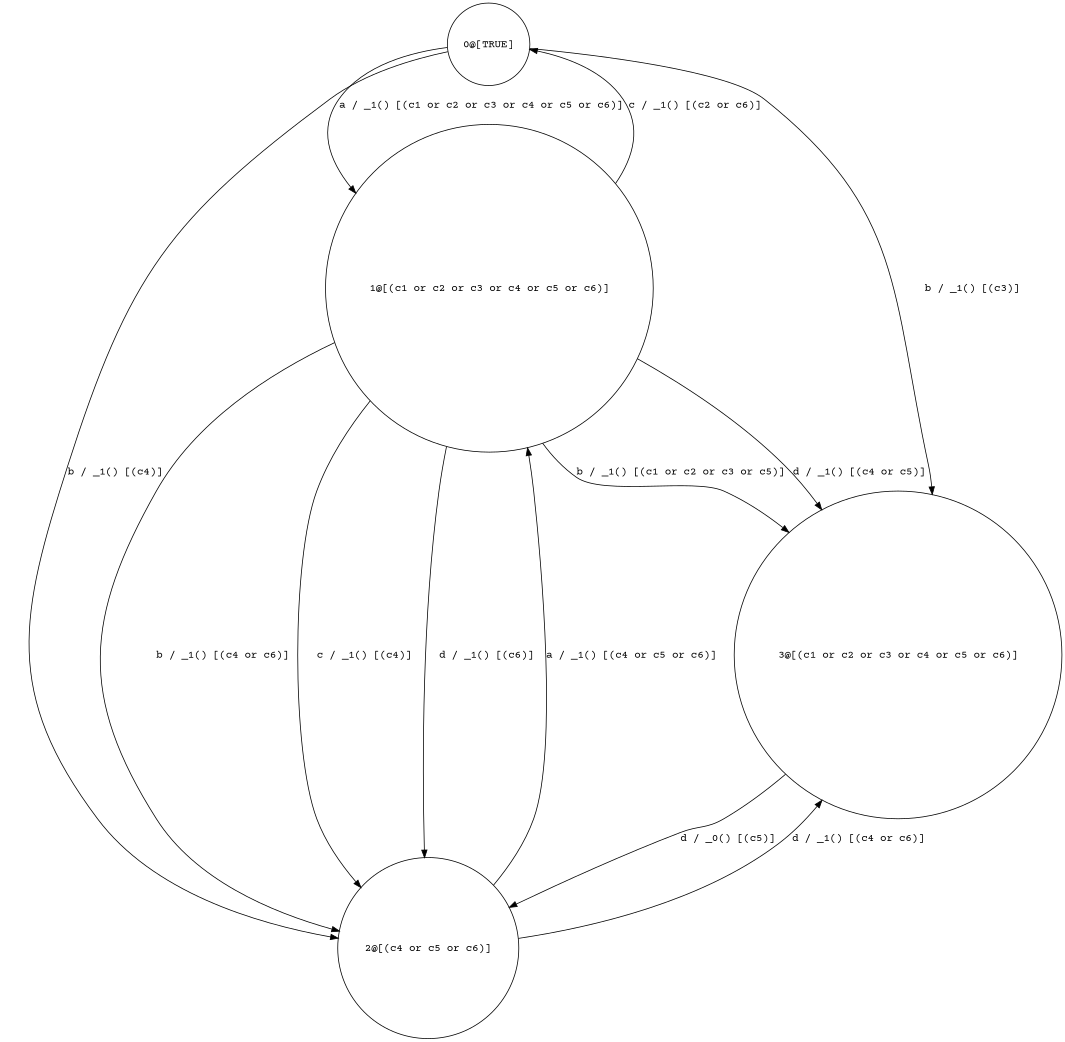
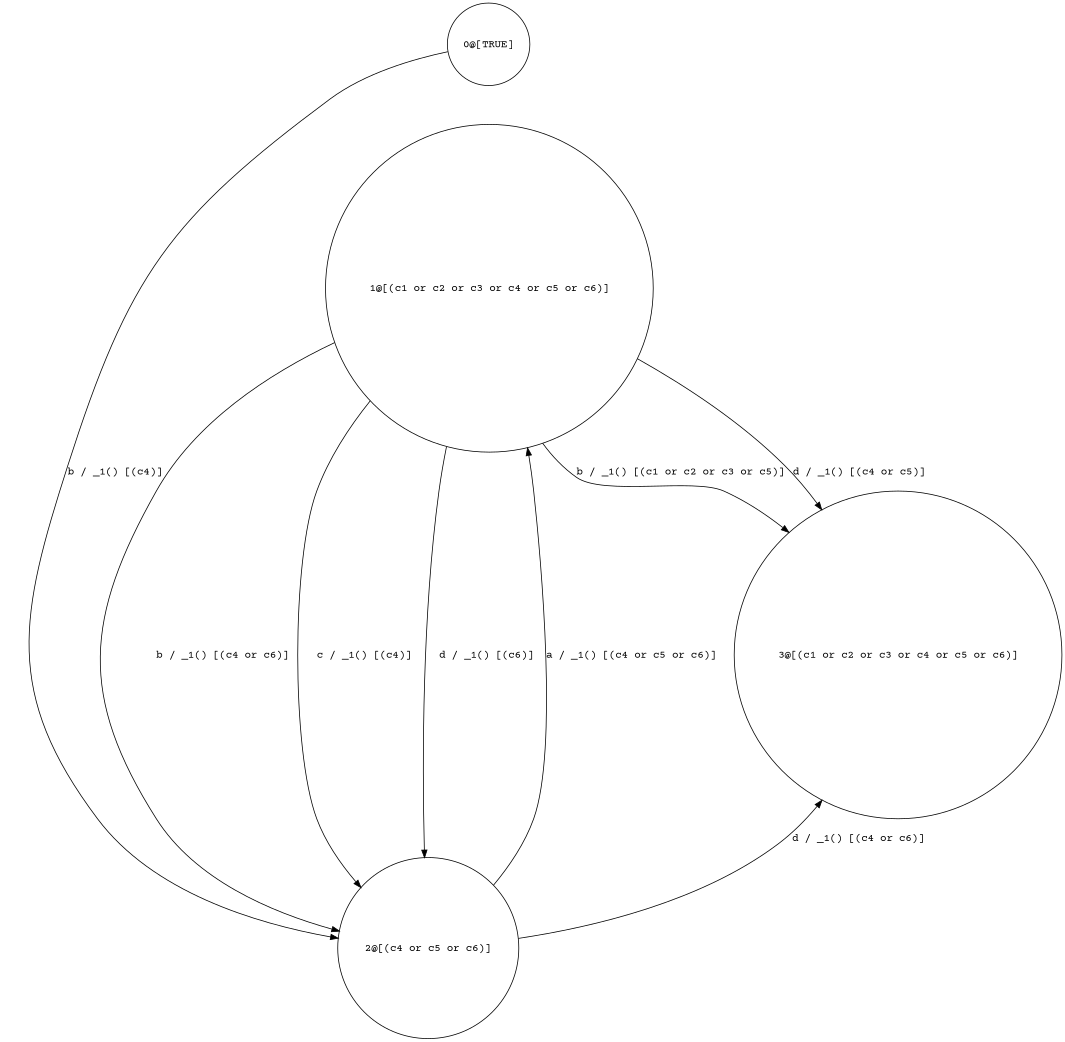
(620, 95) -> none
(337, 102) -> none
(834, 167) -> none
(654, 843) -> none
